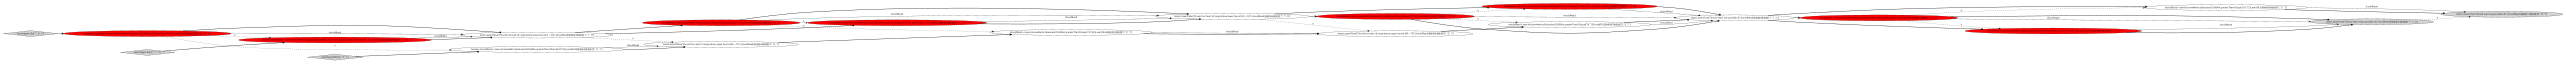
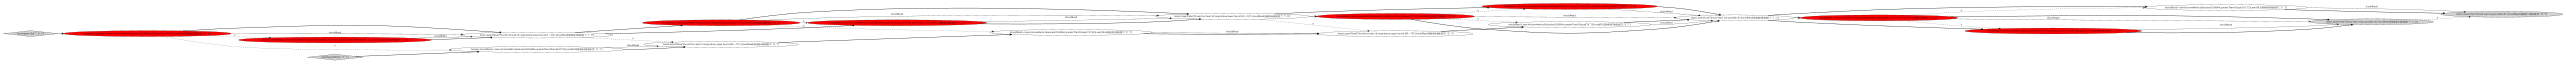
(147, 52) -> none
